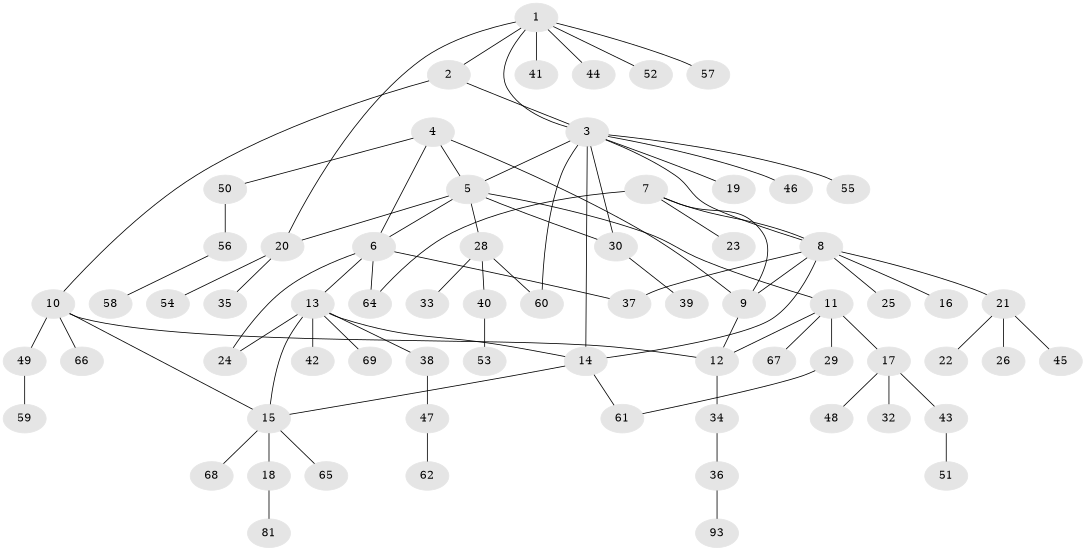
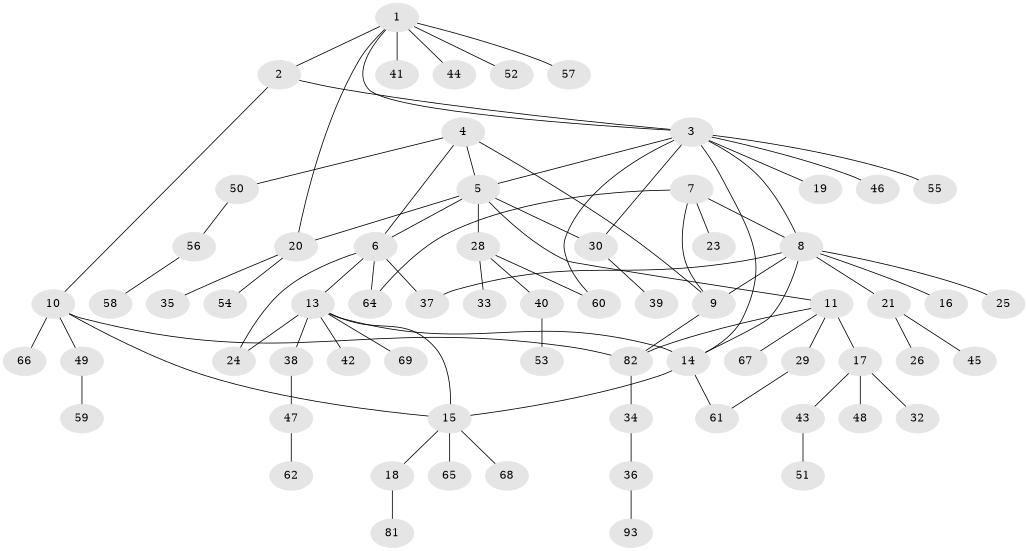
(717, 361) -> (631, 361)
(946, 361) -> none
